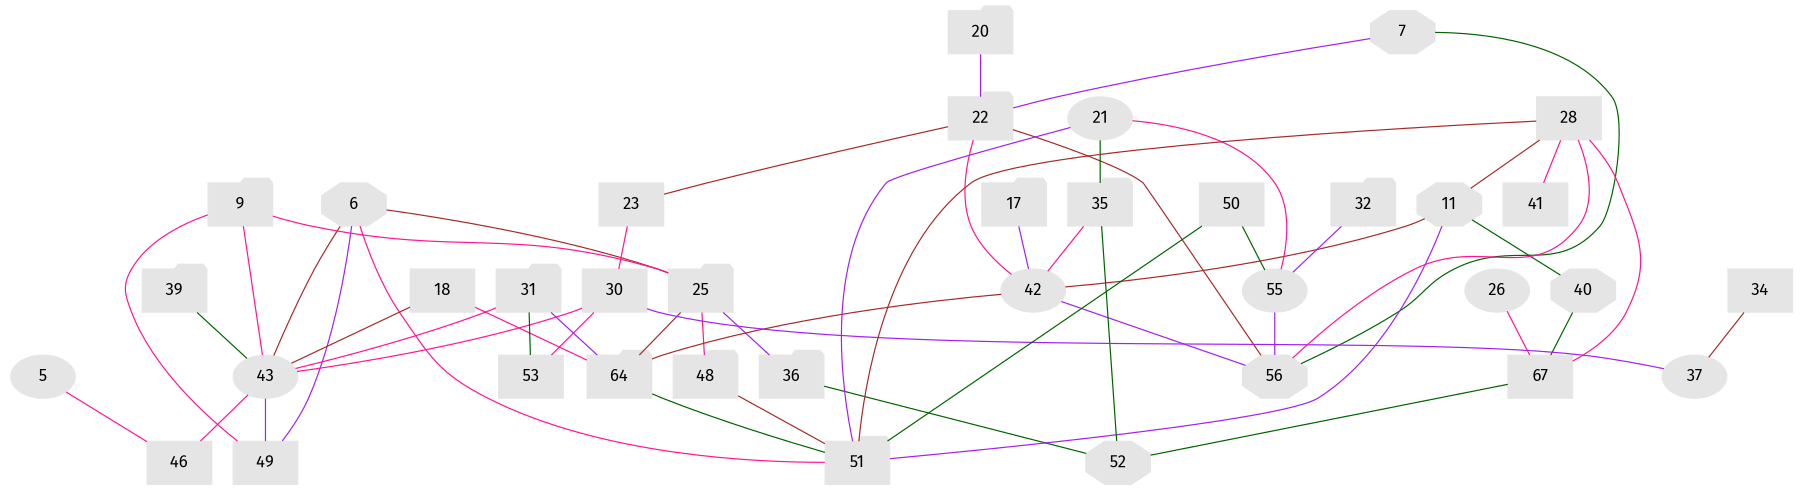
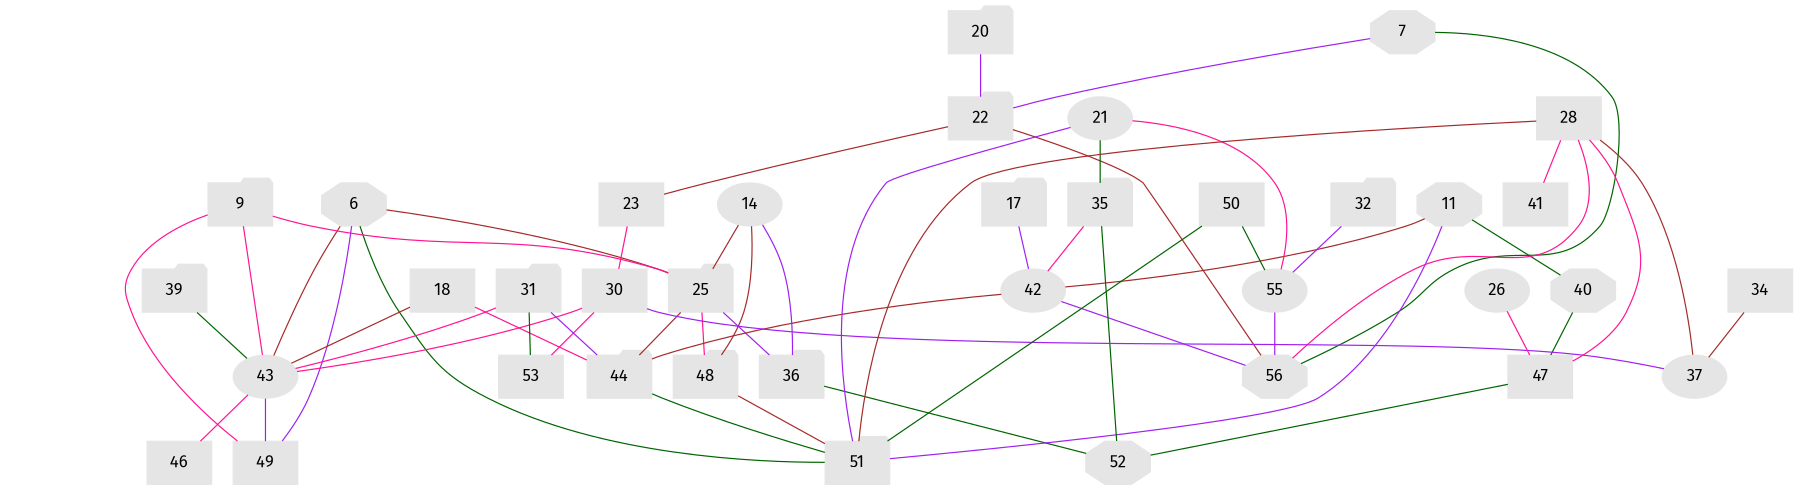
(1505, 164) -> (1667, 237)
none -> (750, 204)
(967, 215) -> none
(43, 377) -> none
(619, 377) -> (619, 377)
(1540, 377) -> (1540, 377)
(546, 422) -> (546, 422)
